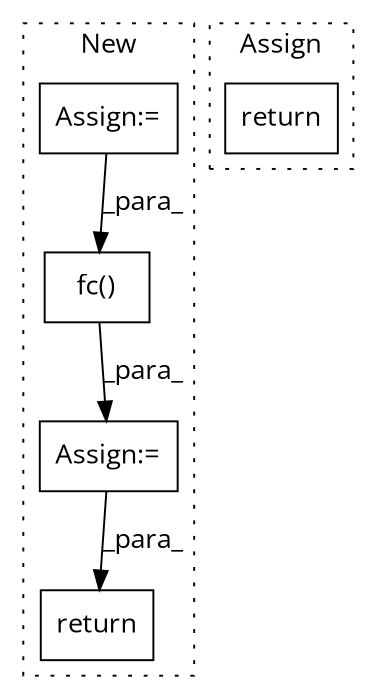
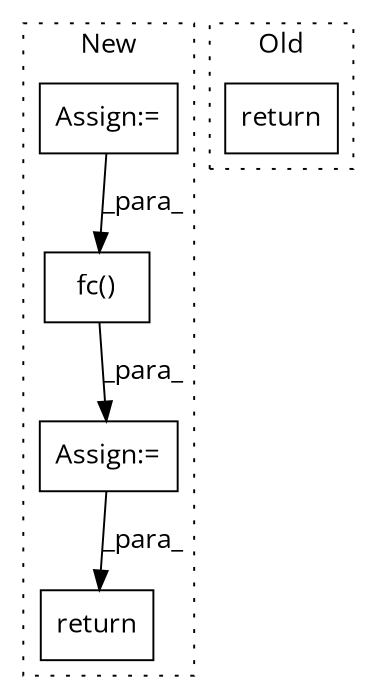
(282, 46) -> (282, 46)
